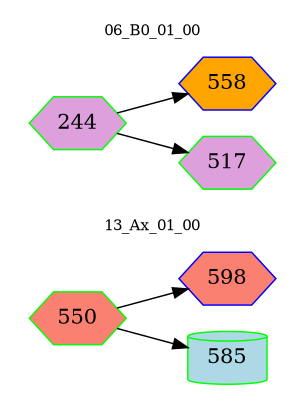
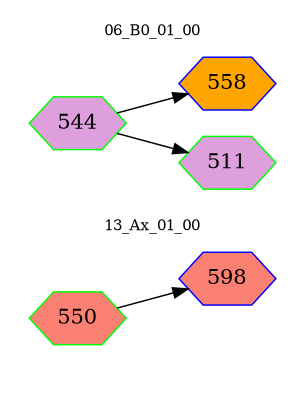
(78, 123) -> (78, 123)
(227, 163) -> (227, 163)
(227, 358) -> none
